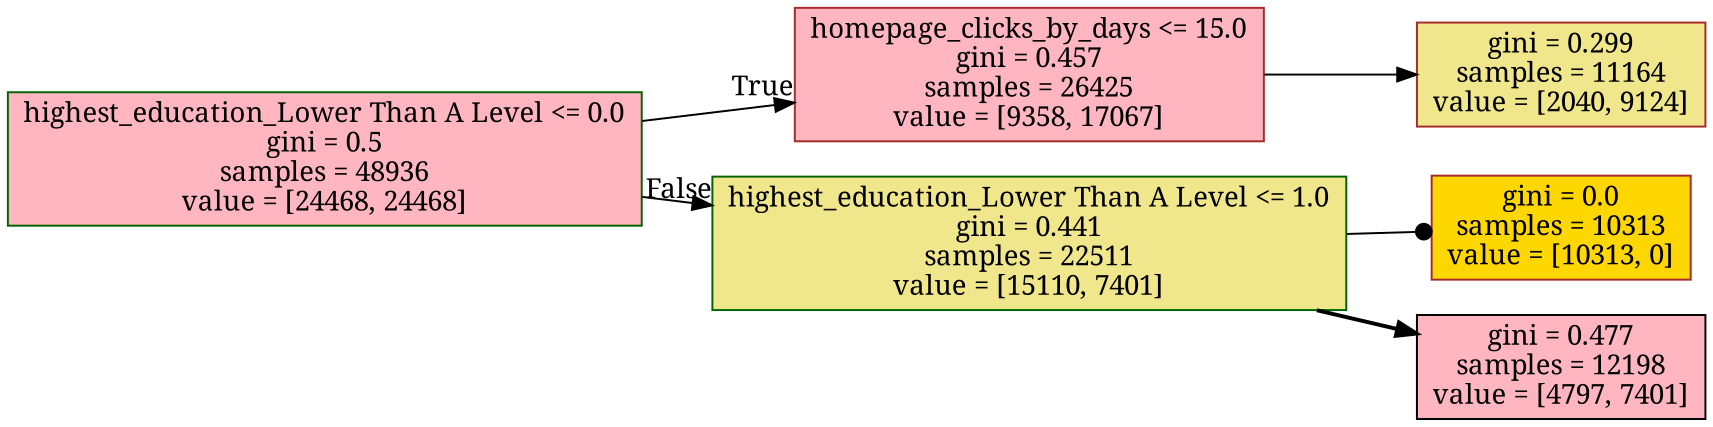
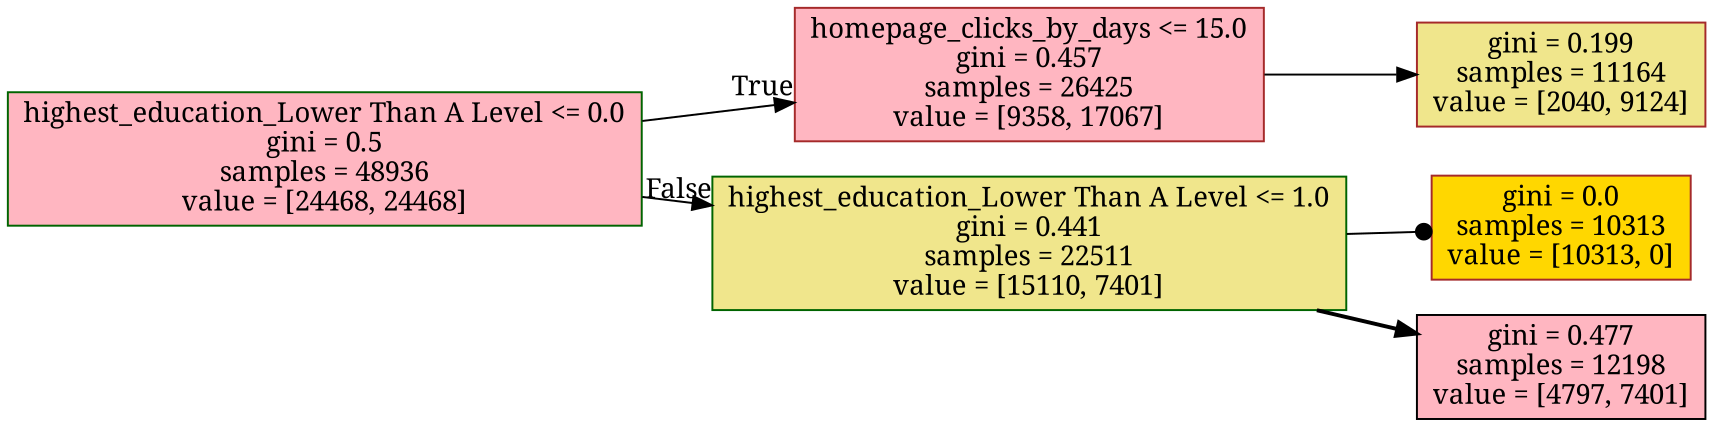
(1561, 75) -> (1561, 75)
